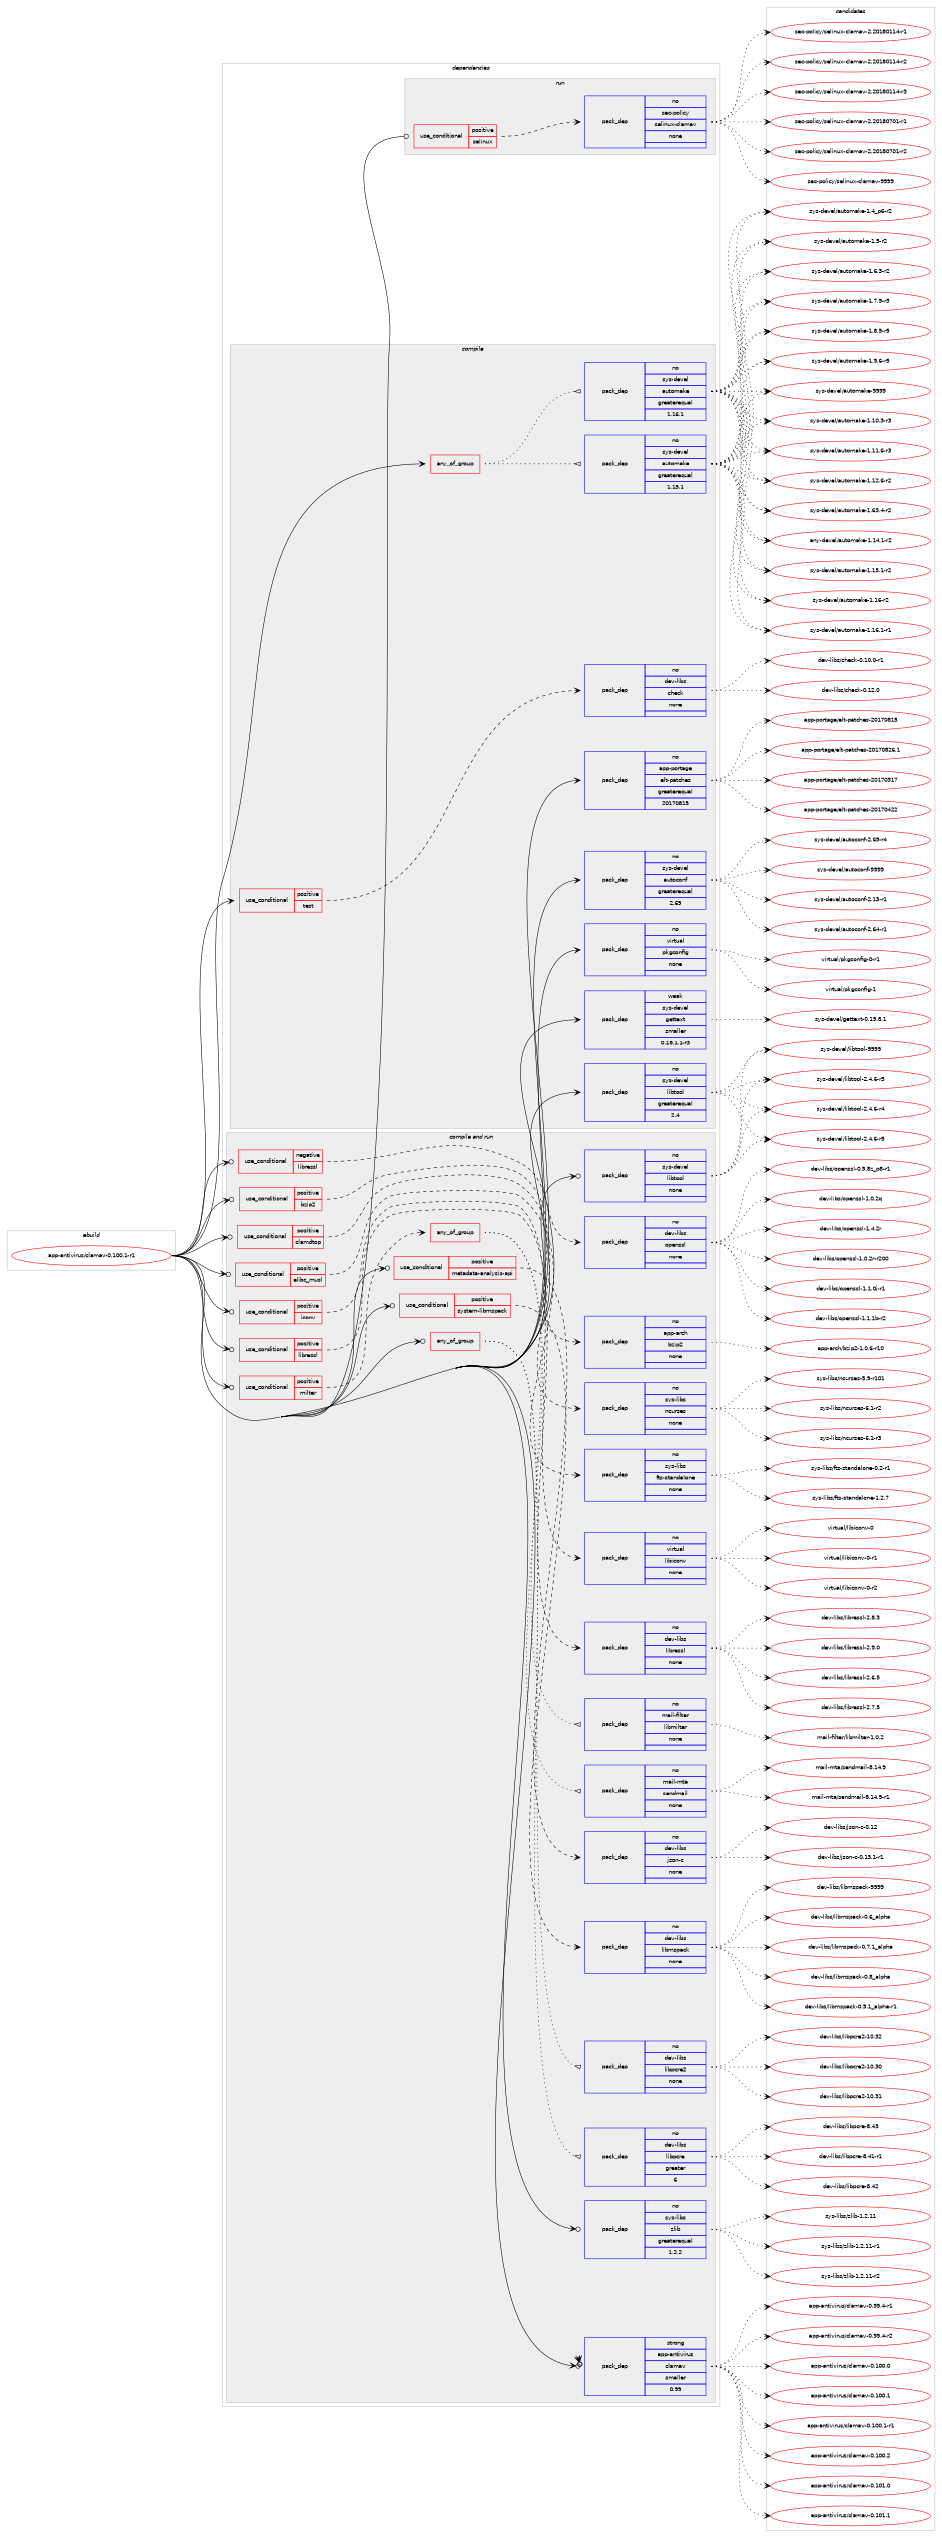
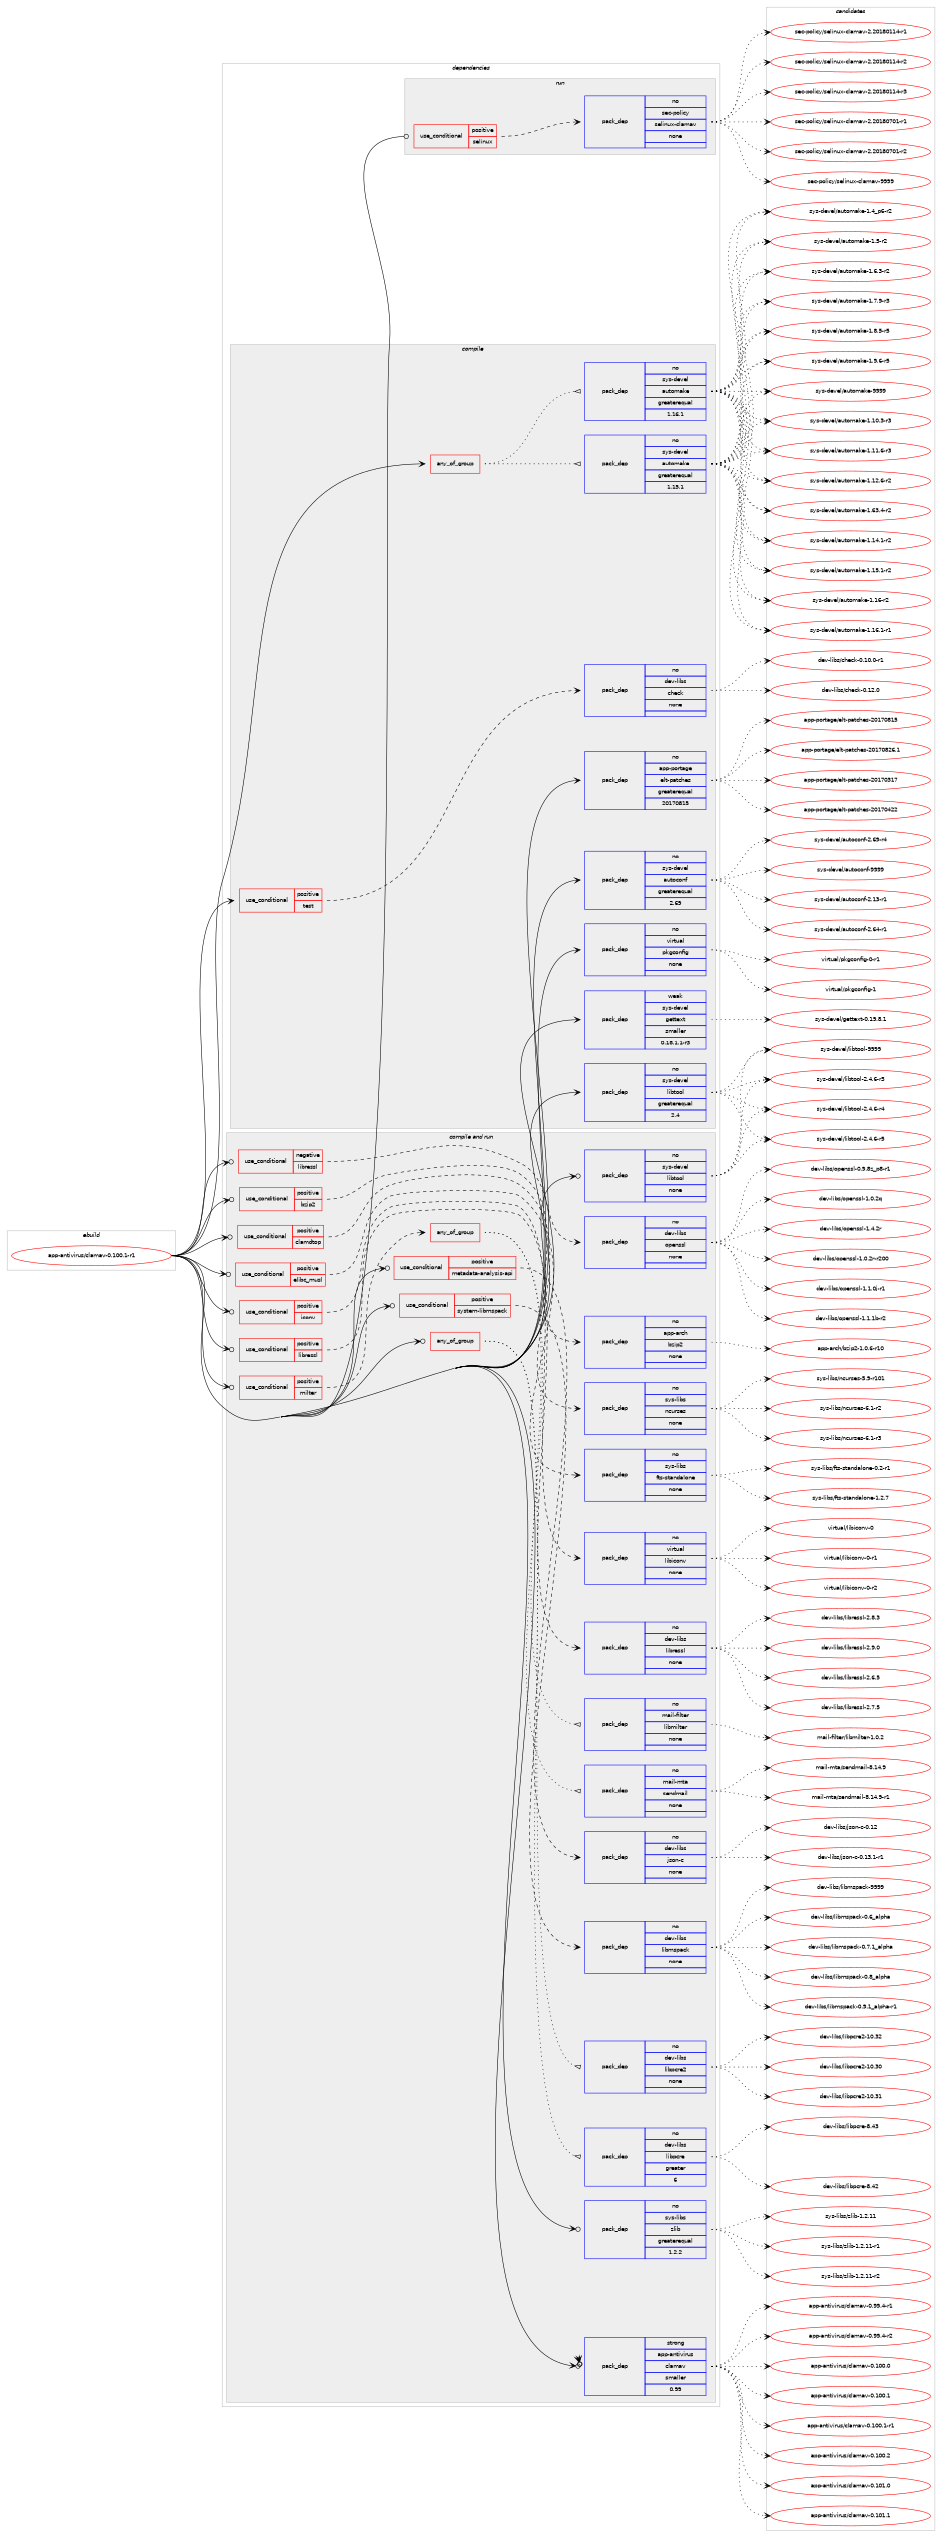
(851, 541) -> (851, 541)
(851, 2157) -> none
